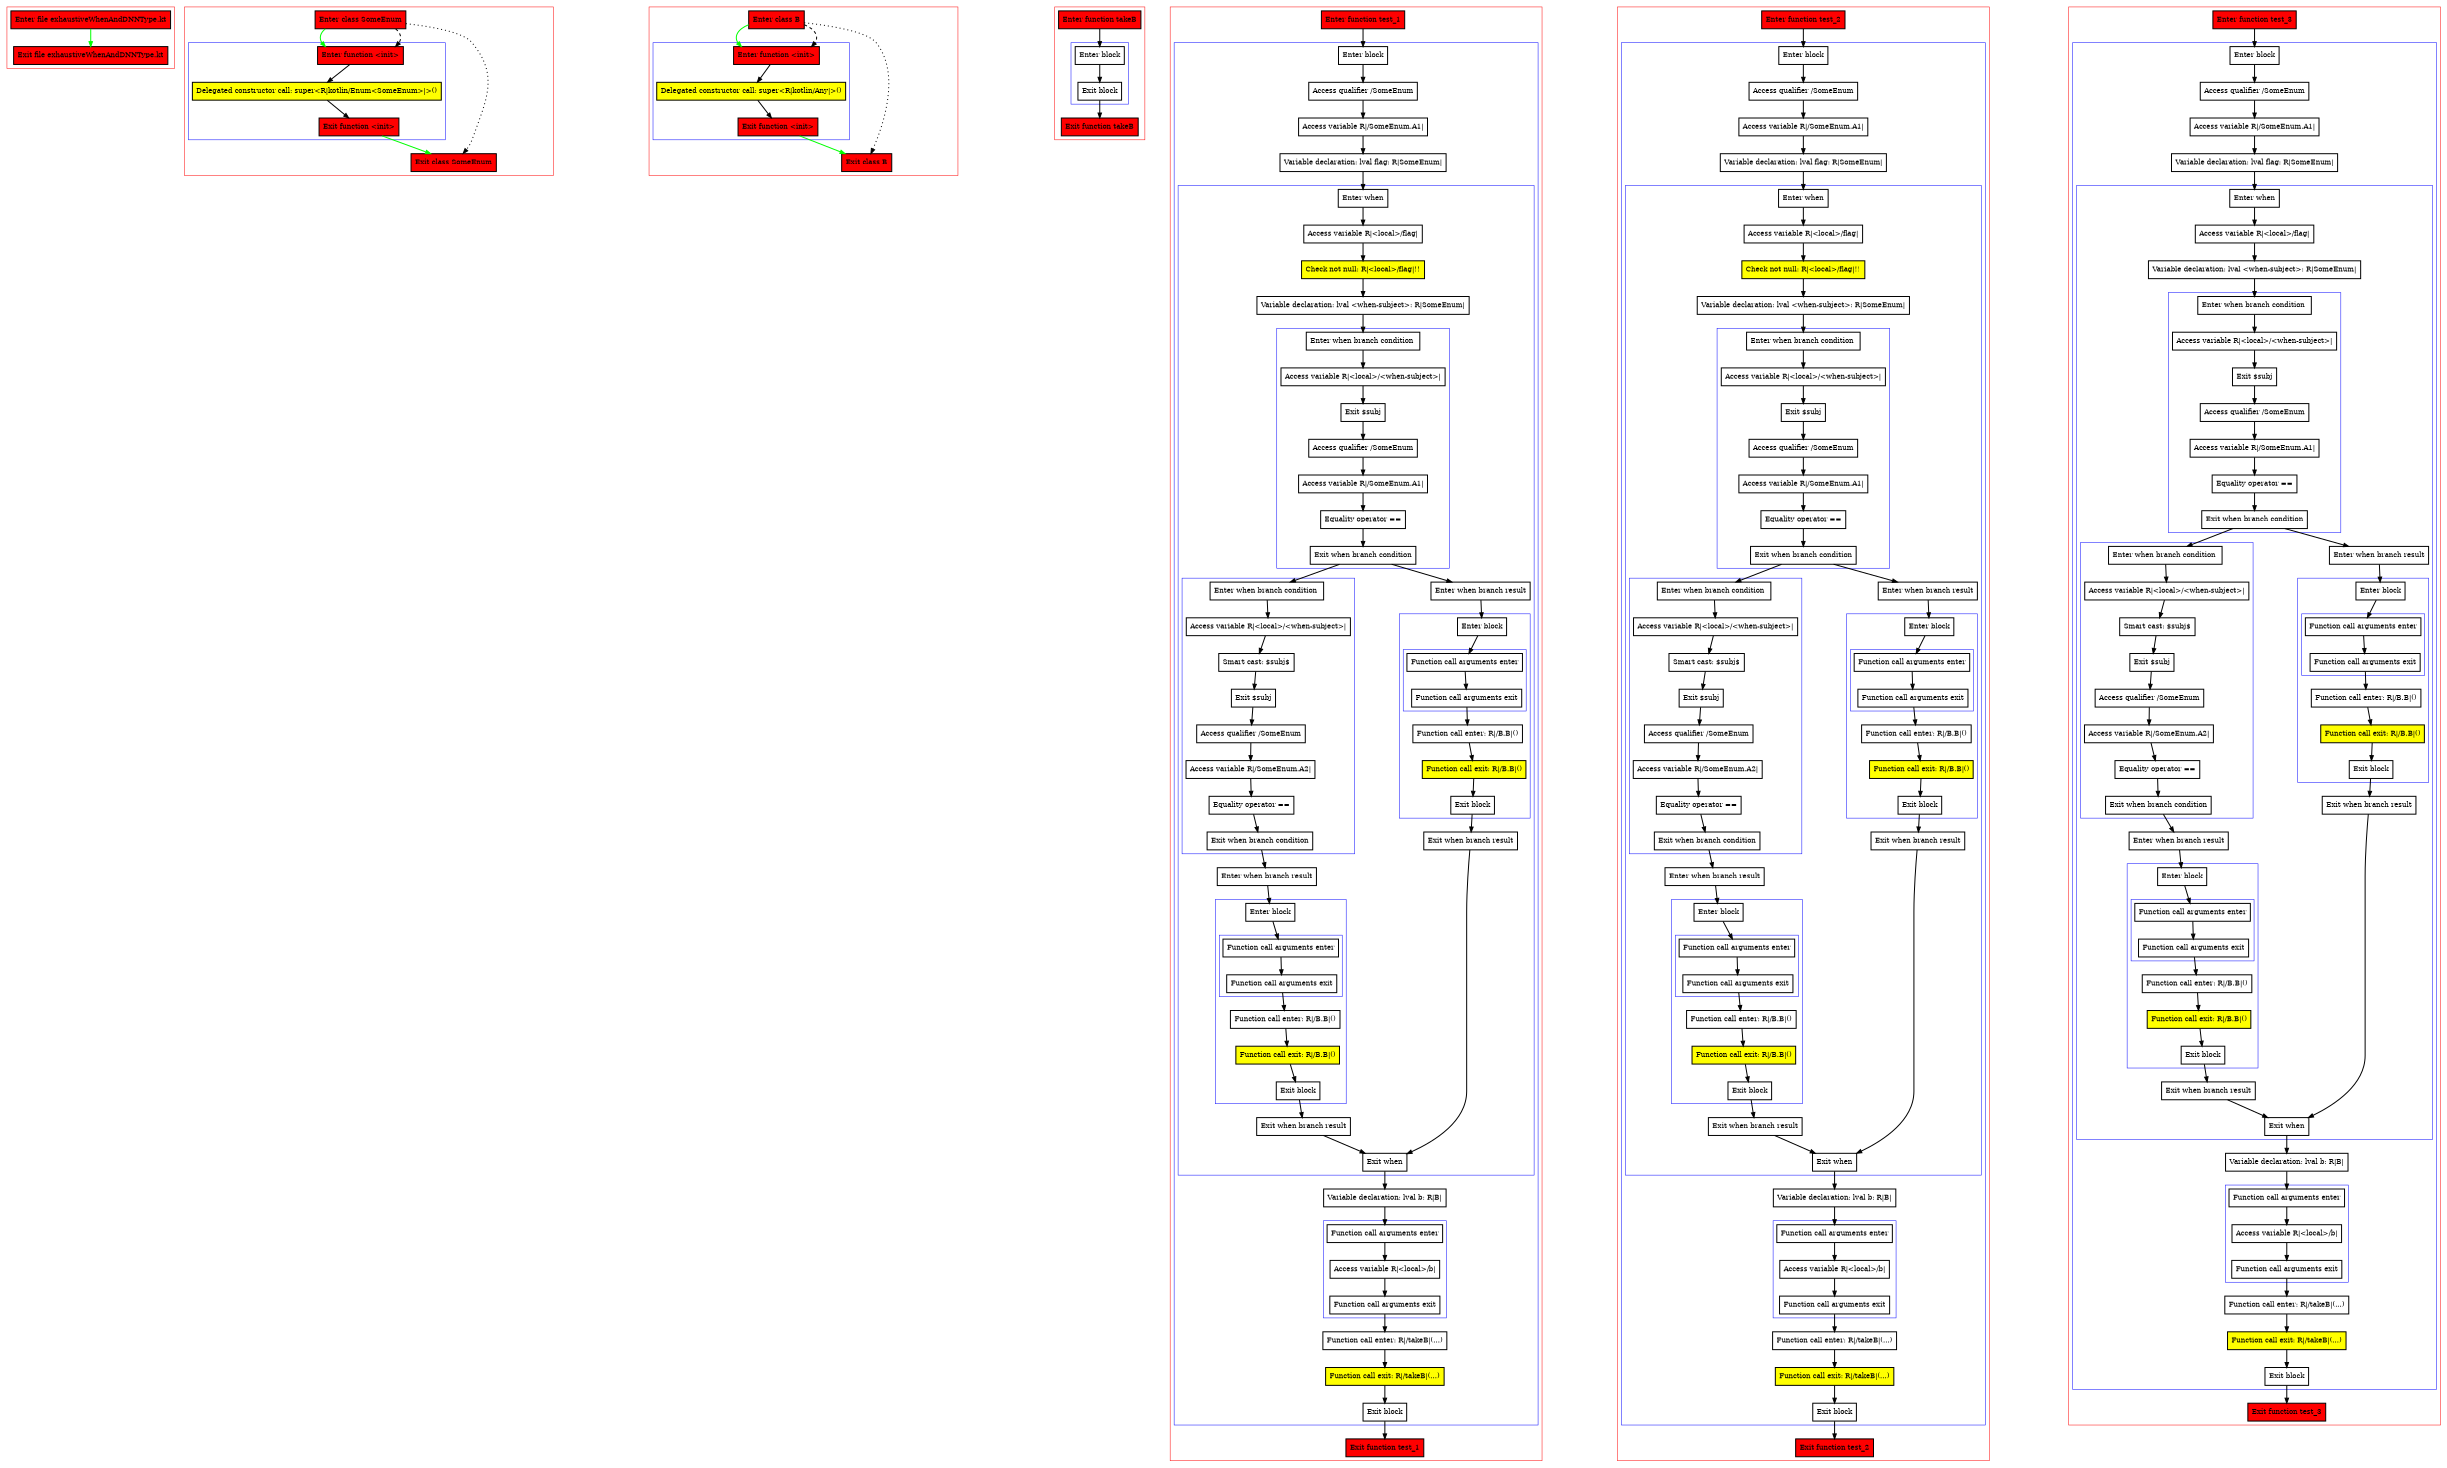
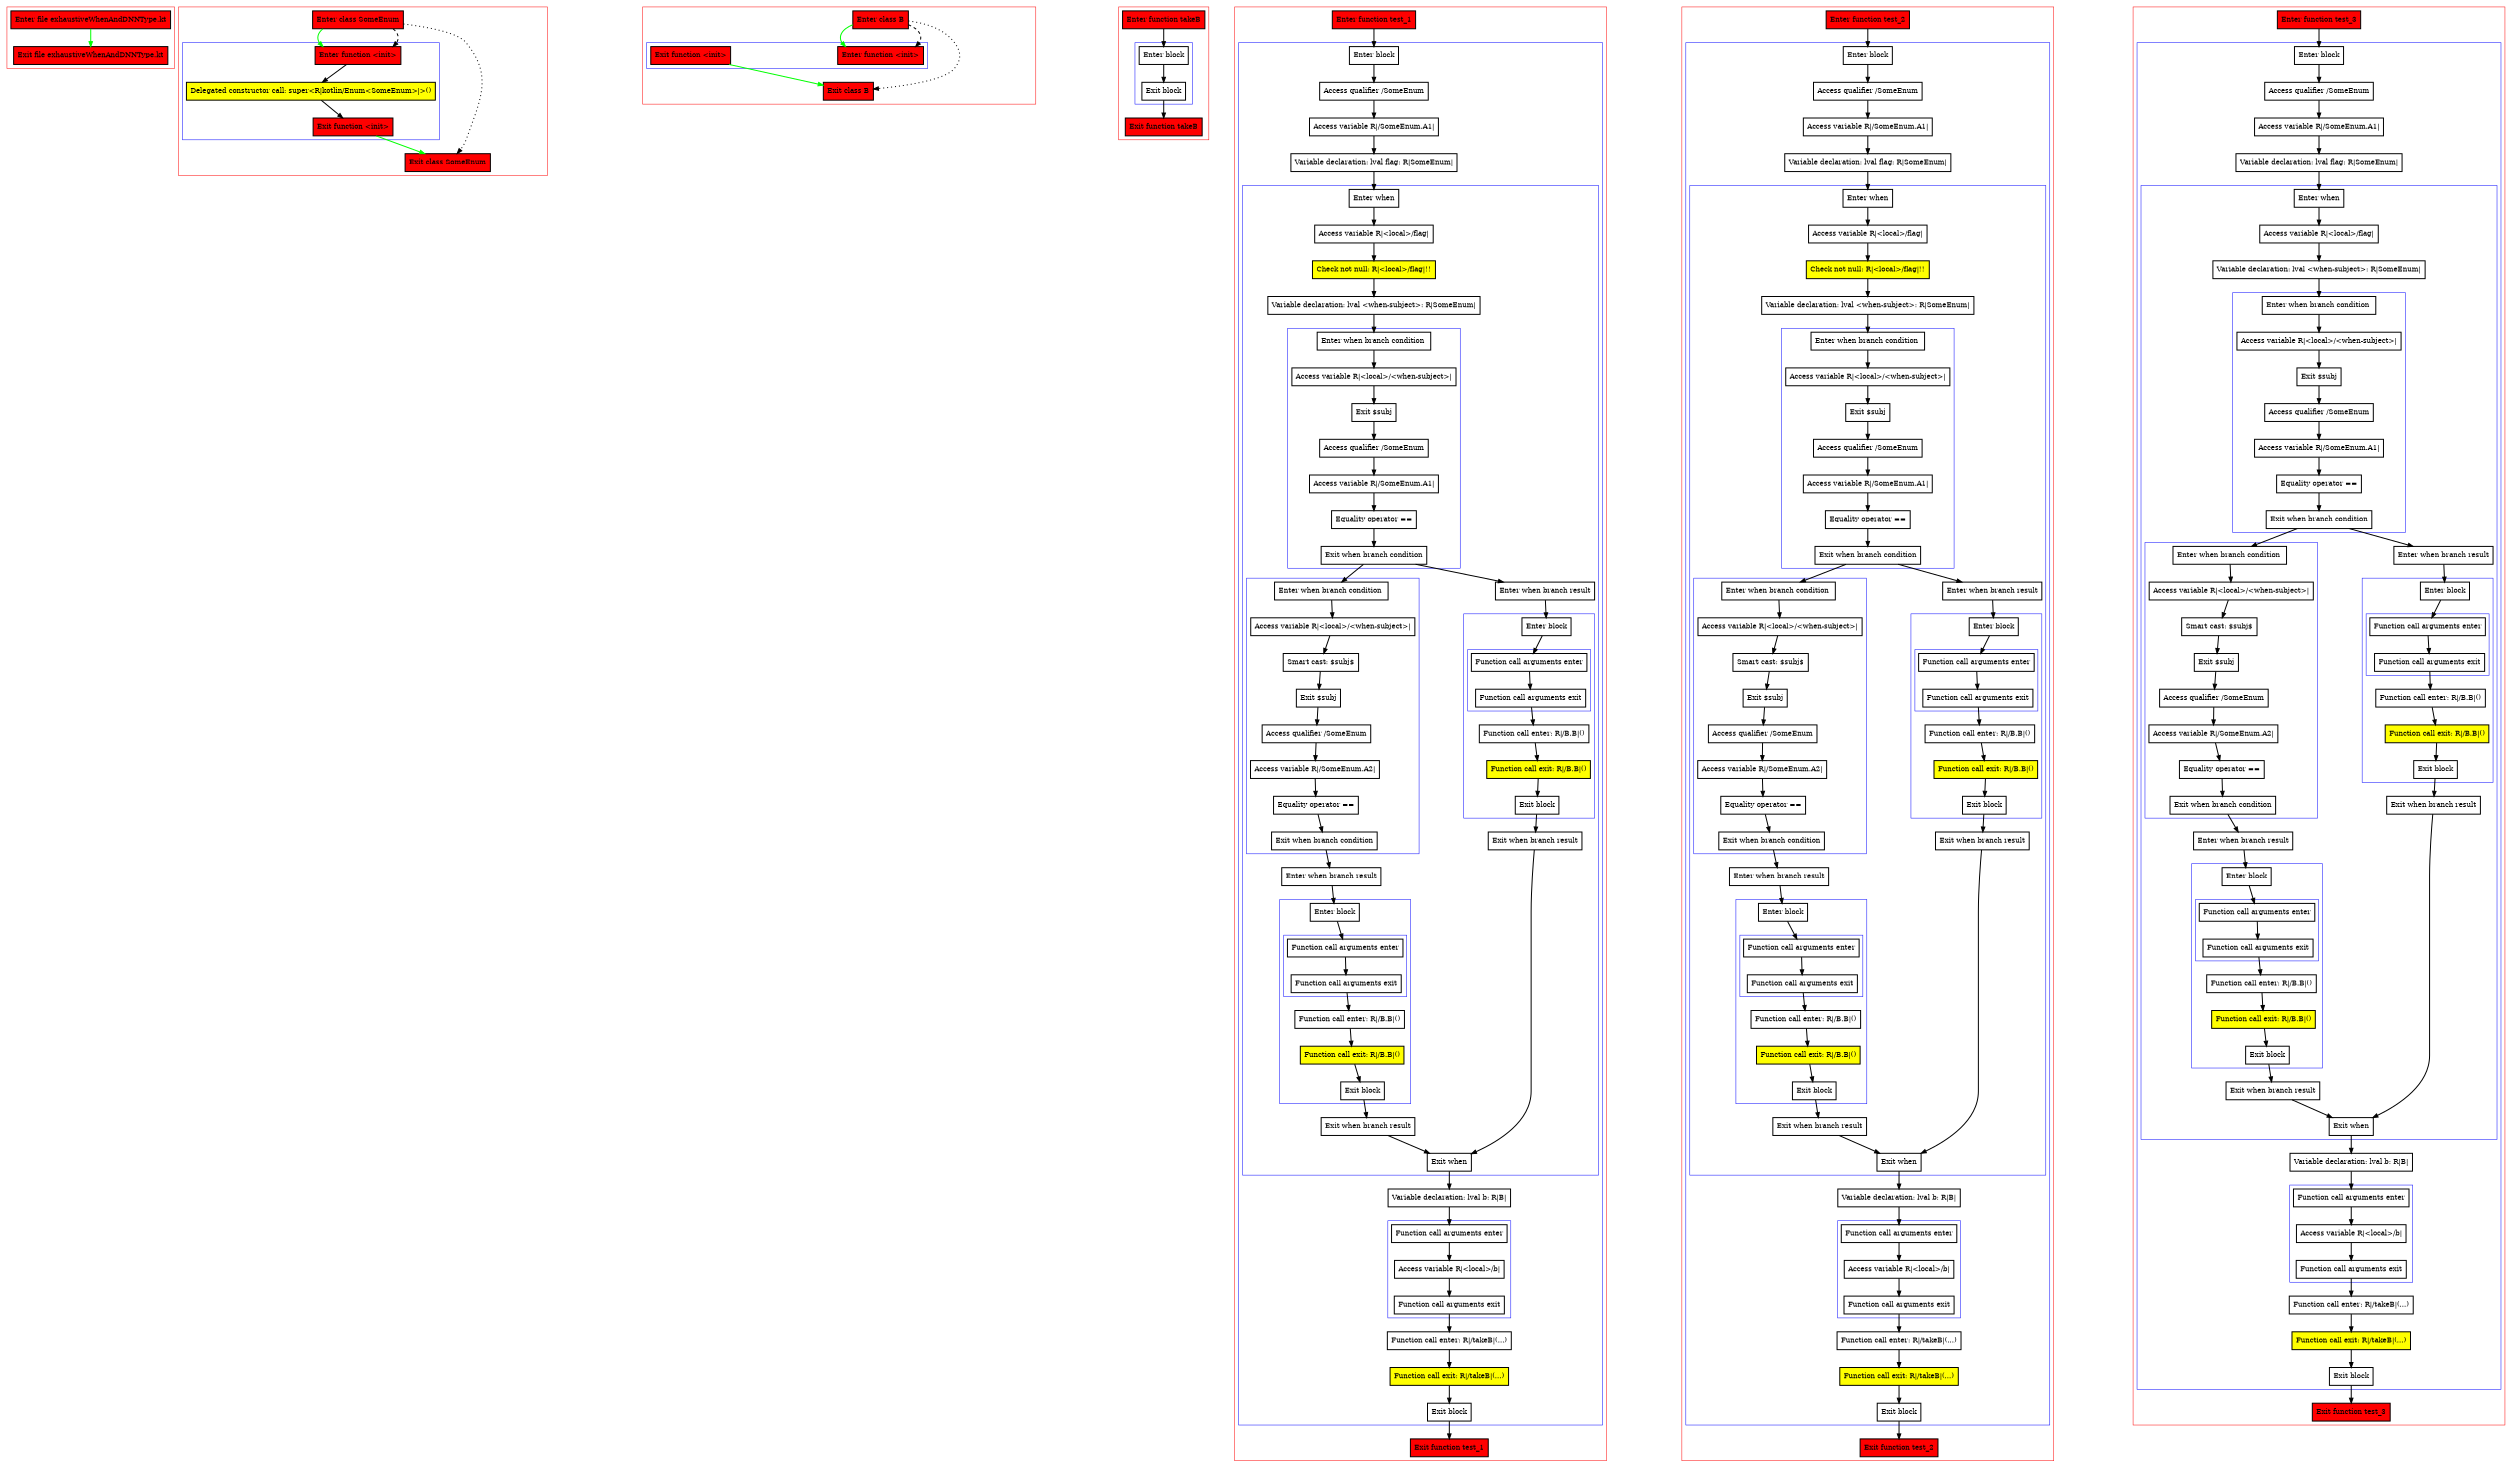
(751, 91) -> none
